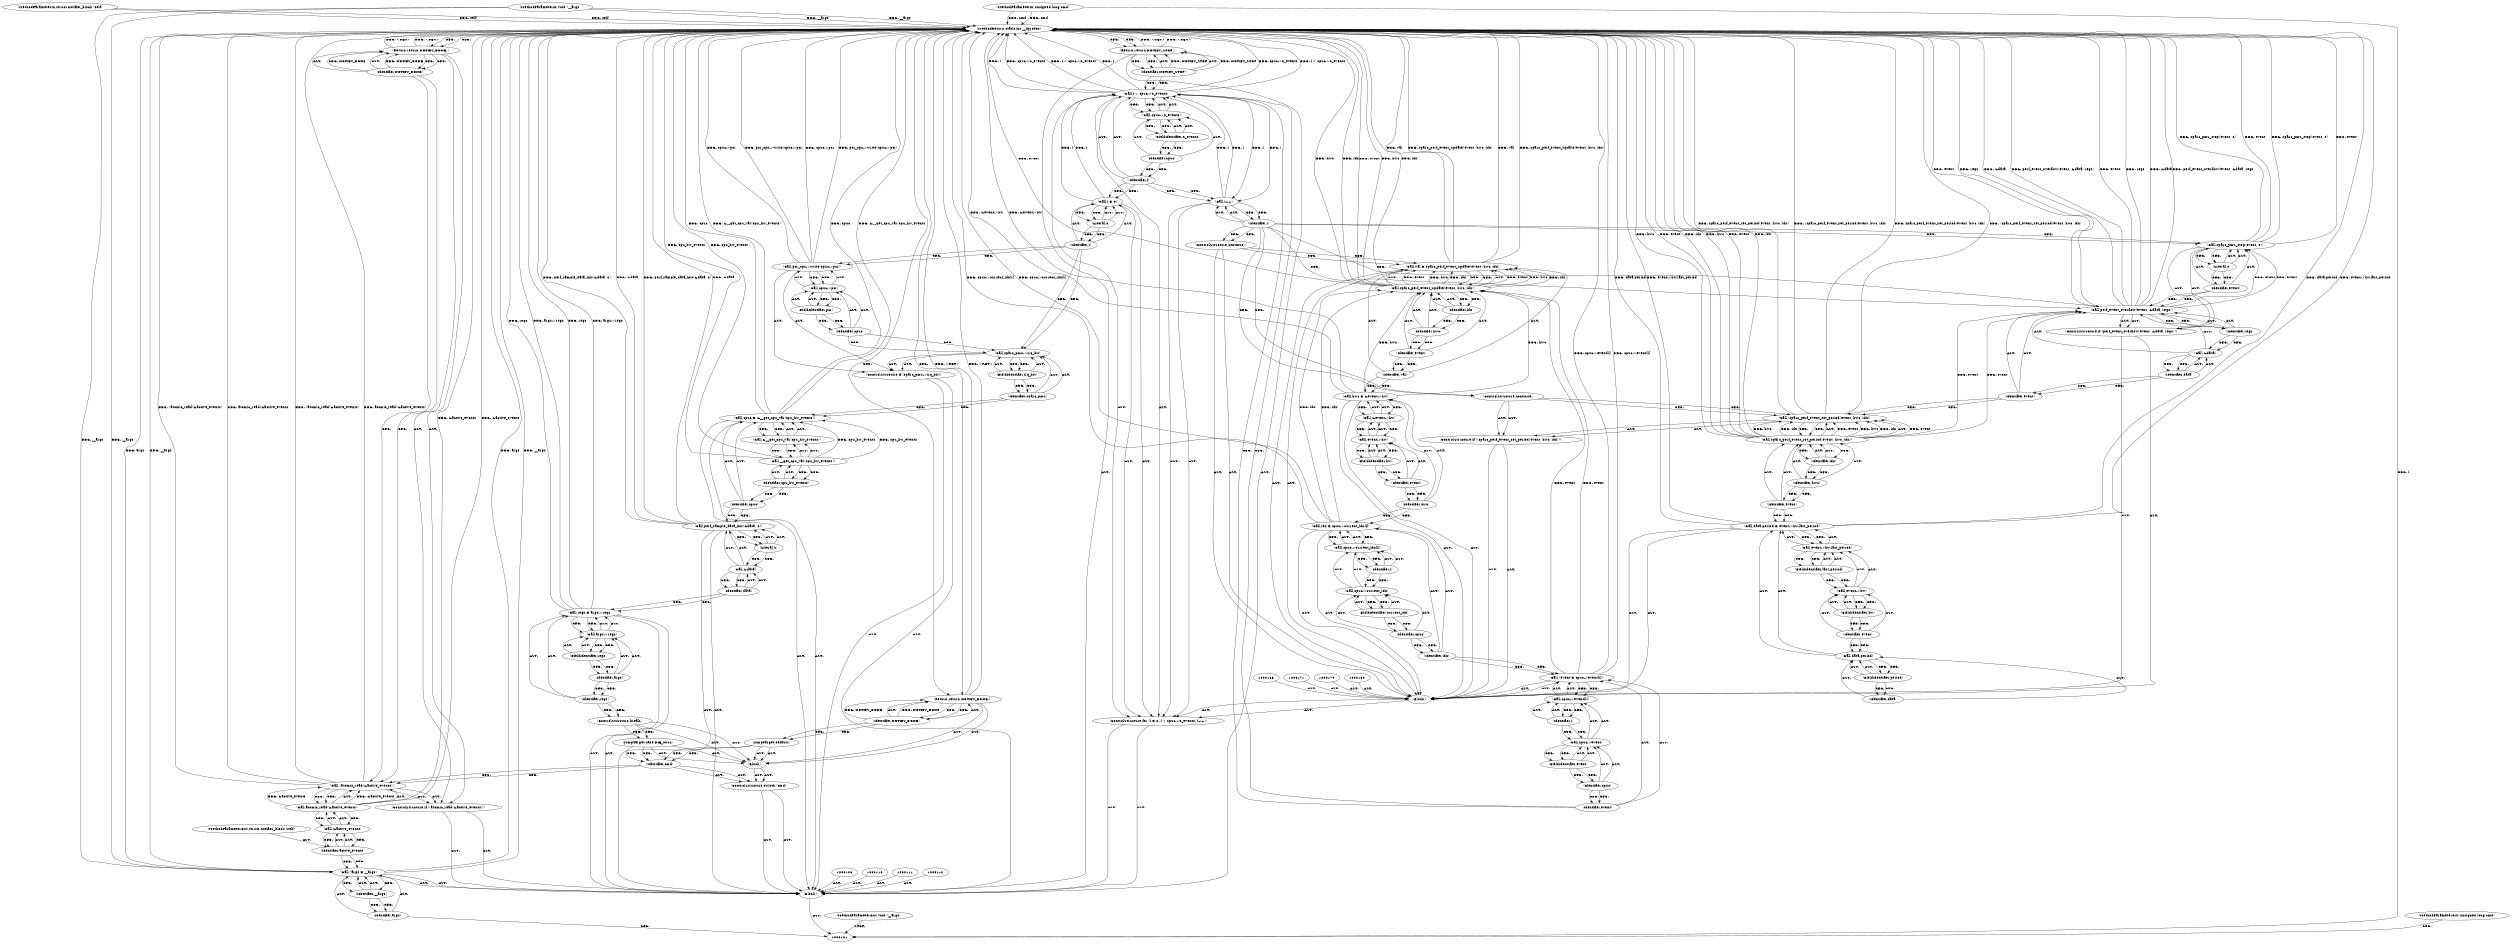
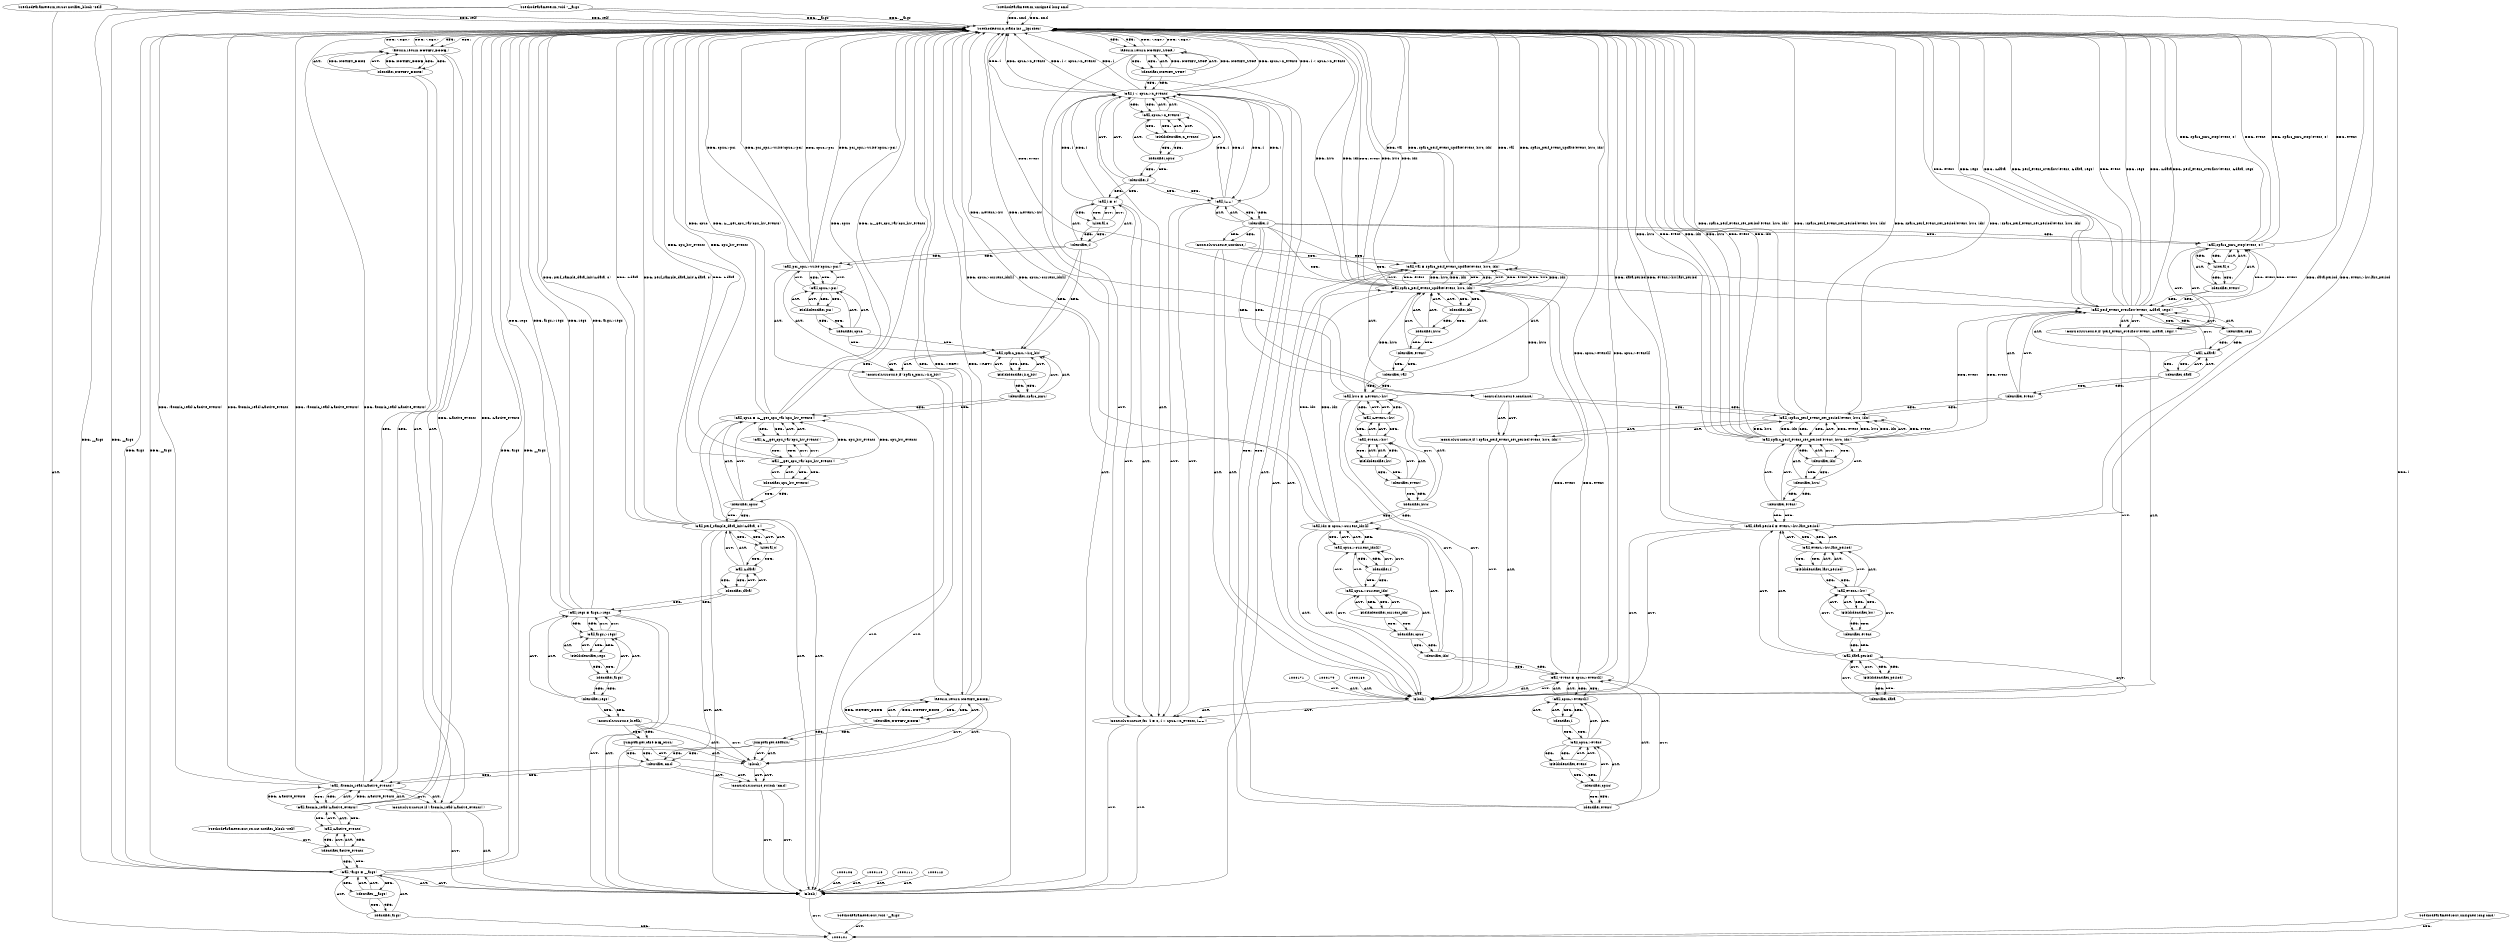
(1266, 678) -> none
none -> (52, 850)
(861, 926) -> (861, 926)
